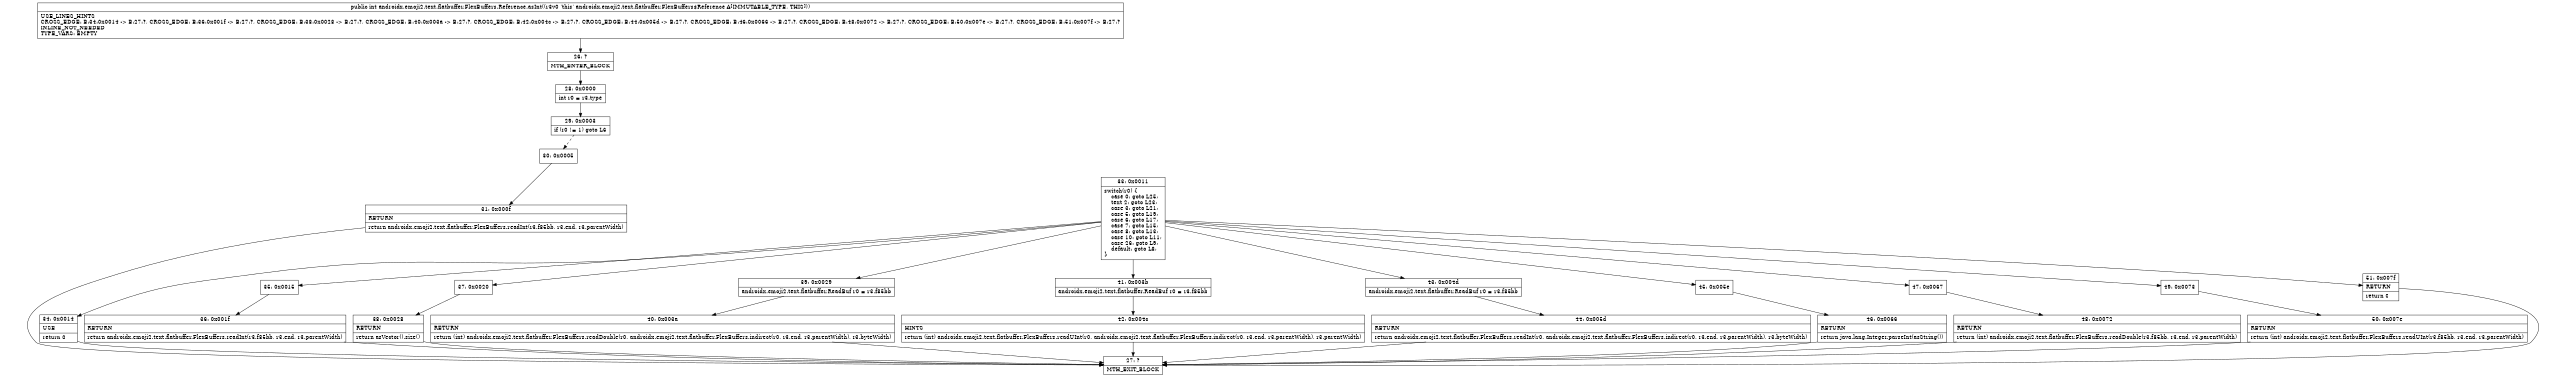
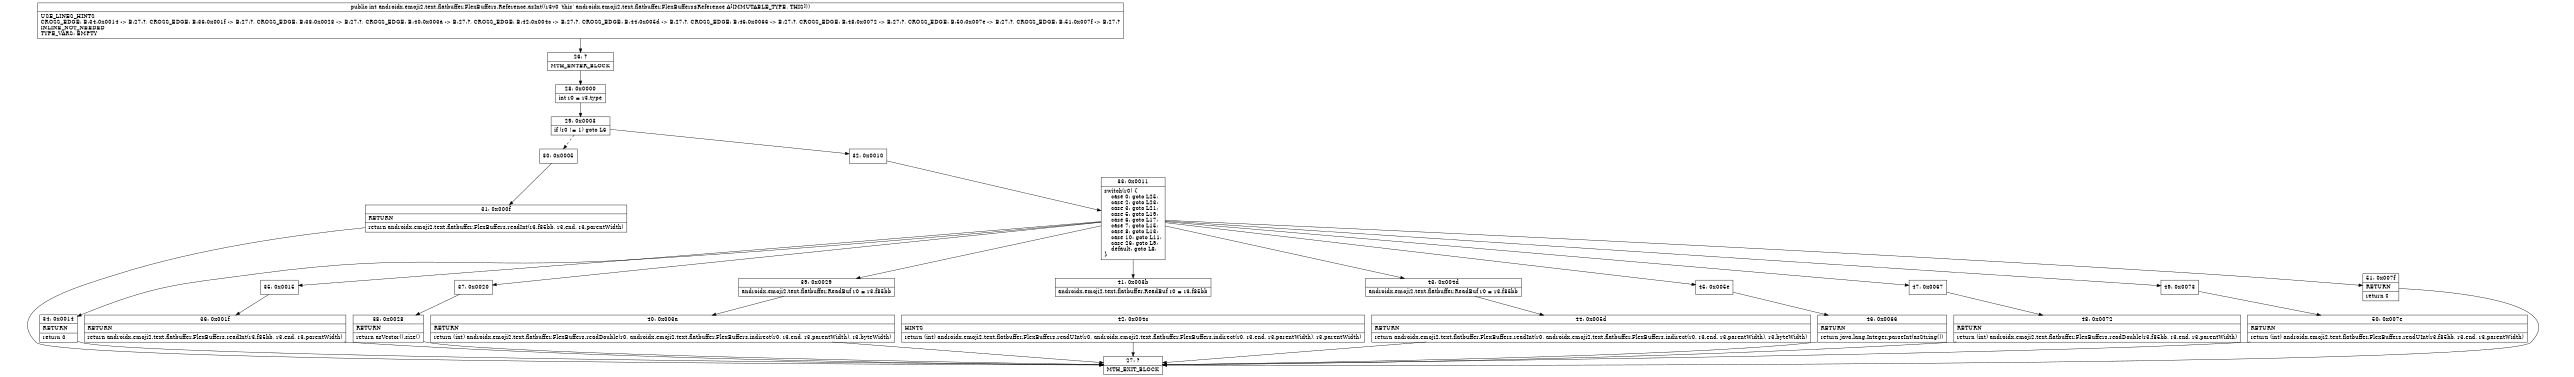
none -> (868, 156)
(1131, 203) -> (1131, 203)
(1133, 304) -> none
(49, 328) -> (55, 328)
